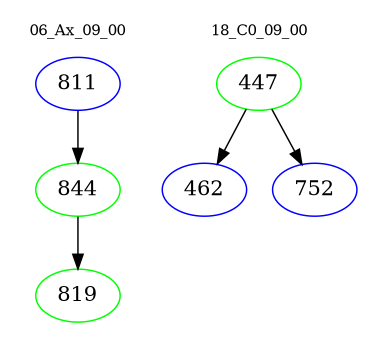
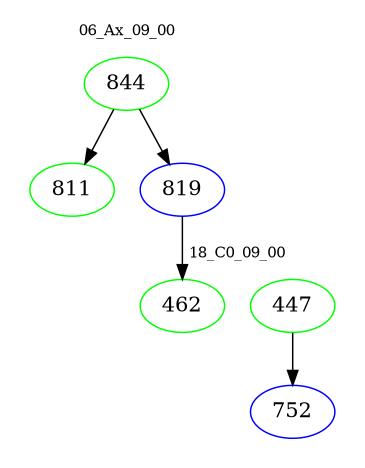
(78, 84) -> (72, 190)
(78, 130) -> (103, 130)
(235, 130) -> (182, 249)
(204, 190) -> (182, 306)
(78, 296) -> (182, 190)
